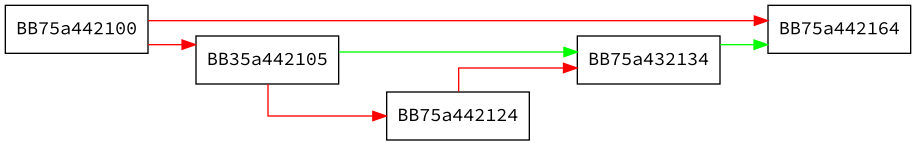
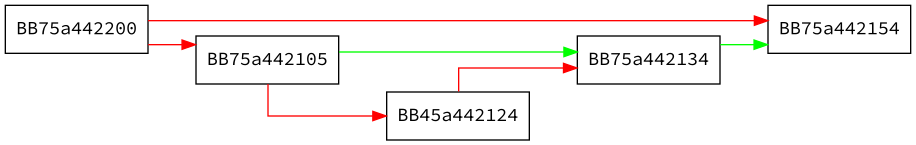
(77, 29) -> (77, 29)
(839, 29) -> (839, 29)
(267, 60) -> (267, 60)
(649, 60) -> (649, 60)
(458, 116) -> (458, 116)
